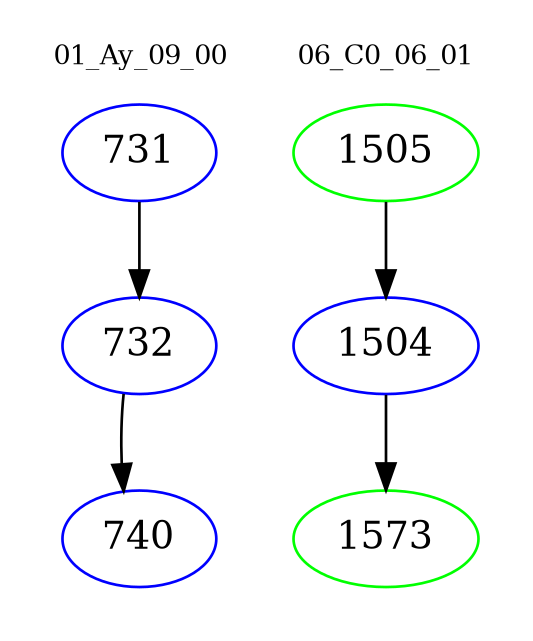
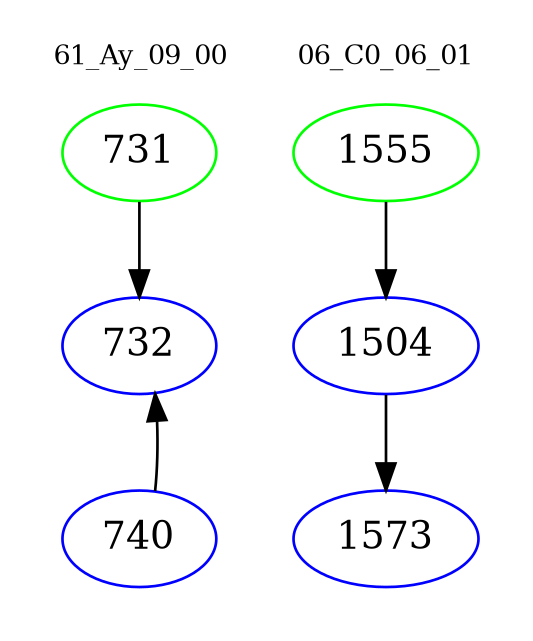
(141, 58) -> (141, 58)
(139, 153) -> (139, 153)
(386, 153) -> (386, 153)
(121, 429) -> (157, 456)
(386, 539) -> (386, 539)
